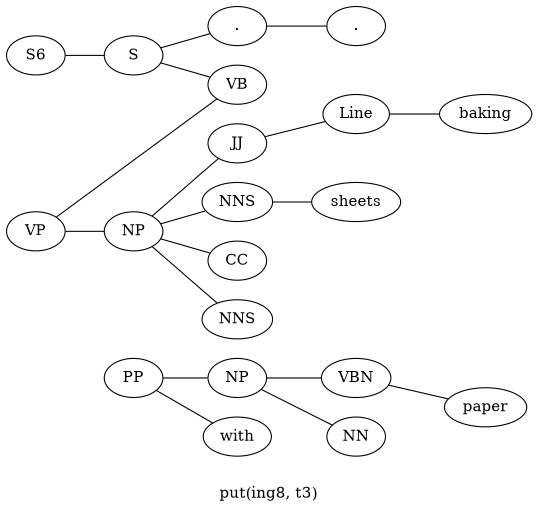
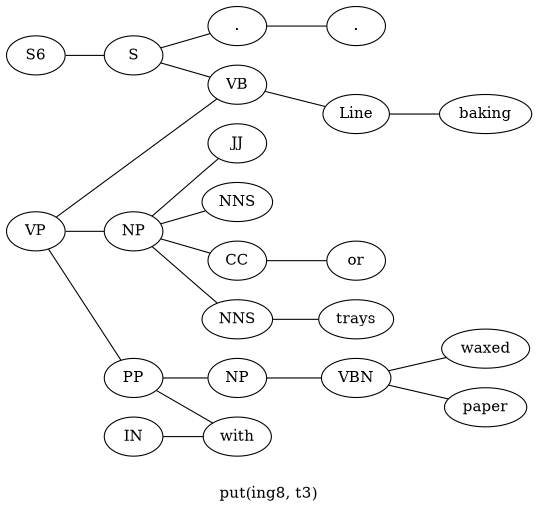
(295, 129) -> (295, 99)
(356, 202) -> none
none -> (356, 261)
none -> (85, 305)
none -> (356, 319)
none -> (486, 349)
none -> (134, 437)
(356, 437) -> none
